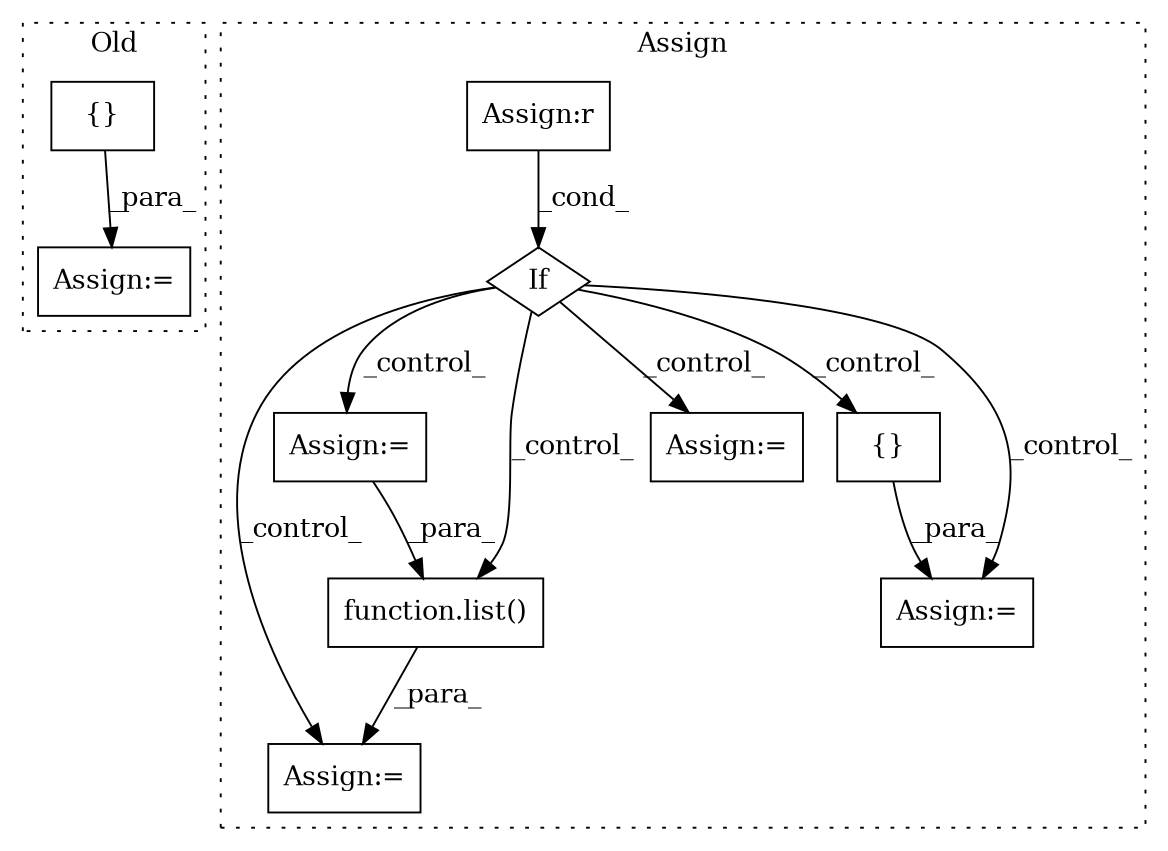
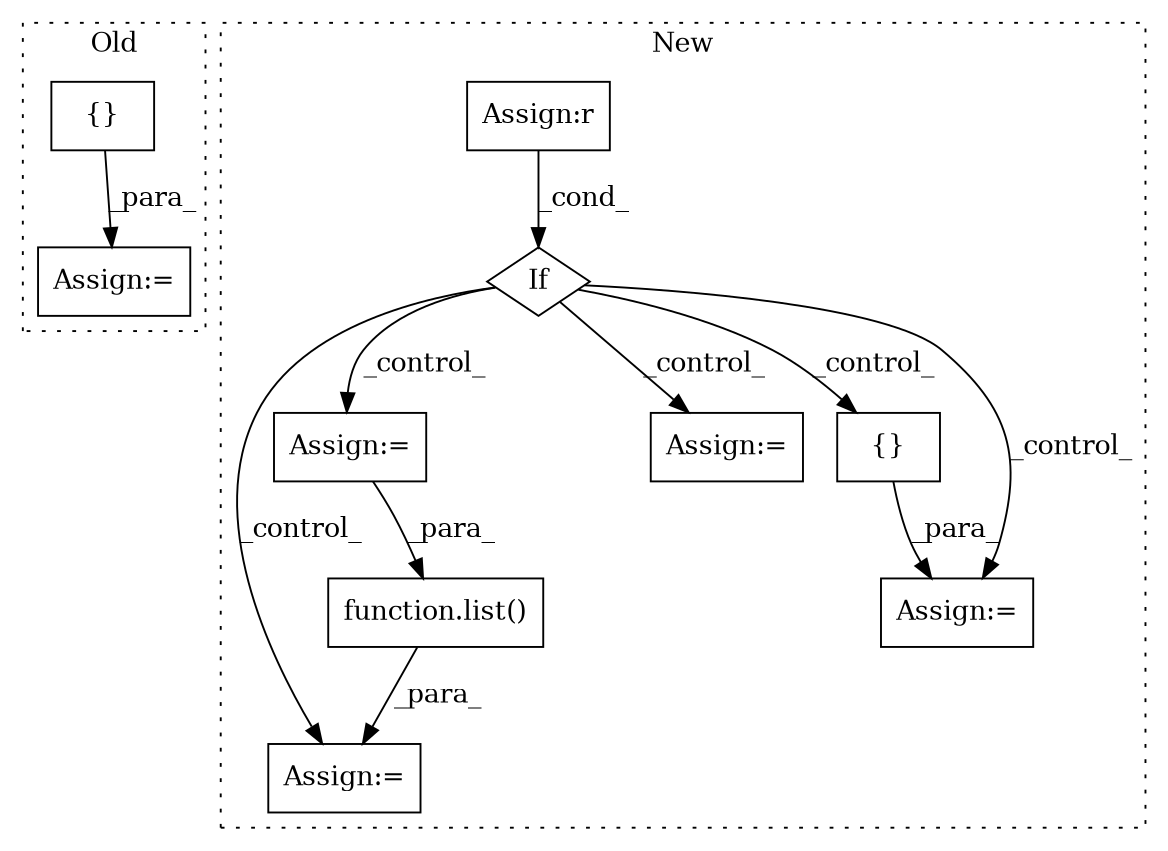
(683, 45) -> (683, 45)
(510, 438) -> none
